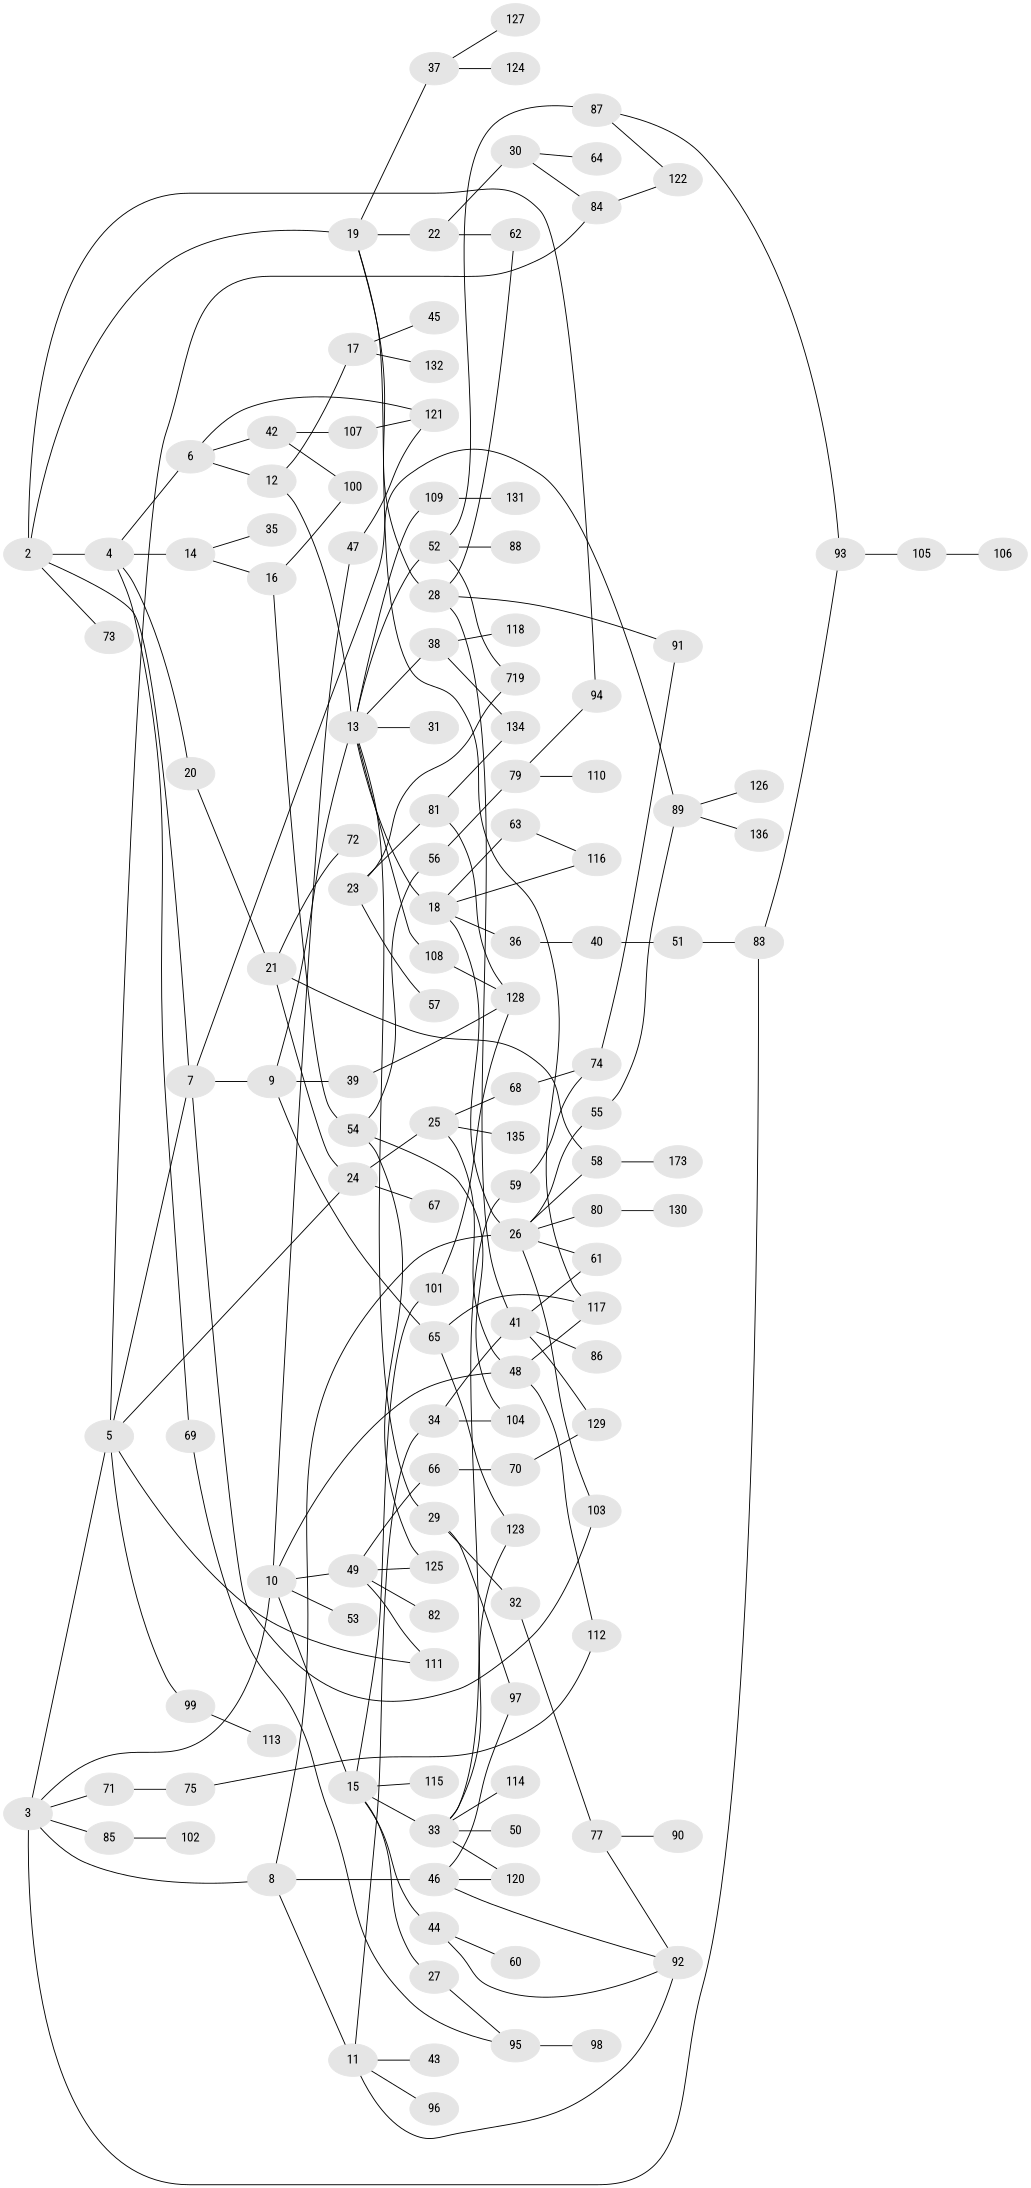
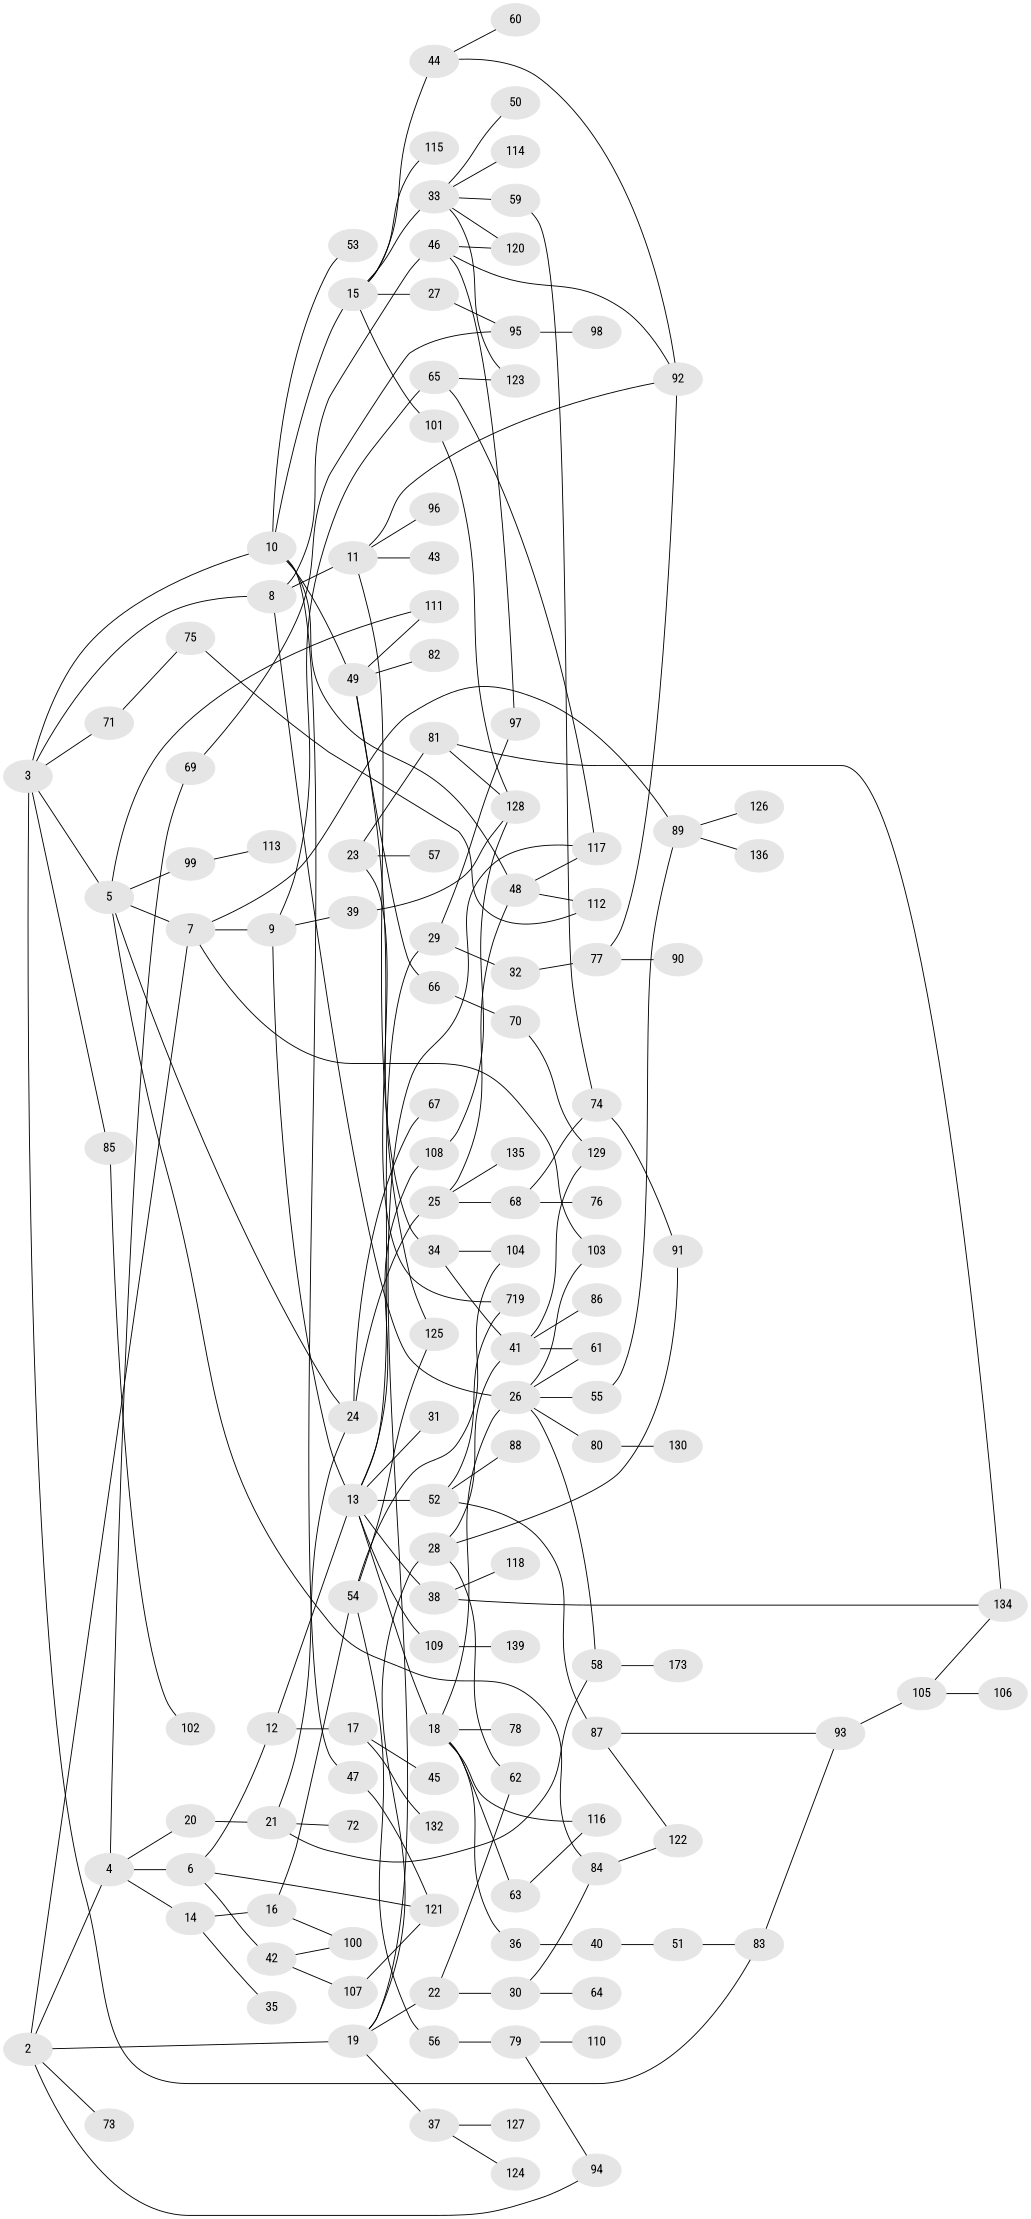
(515, 498) -> (515, 1647)
none -> (597, 1202)
none -> (962, 1649)
none -> (515, 1730)
